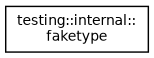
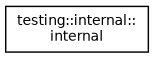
(77, 29) -> (77, 29)
